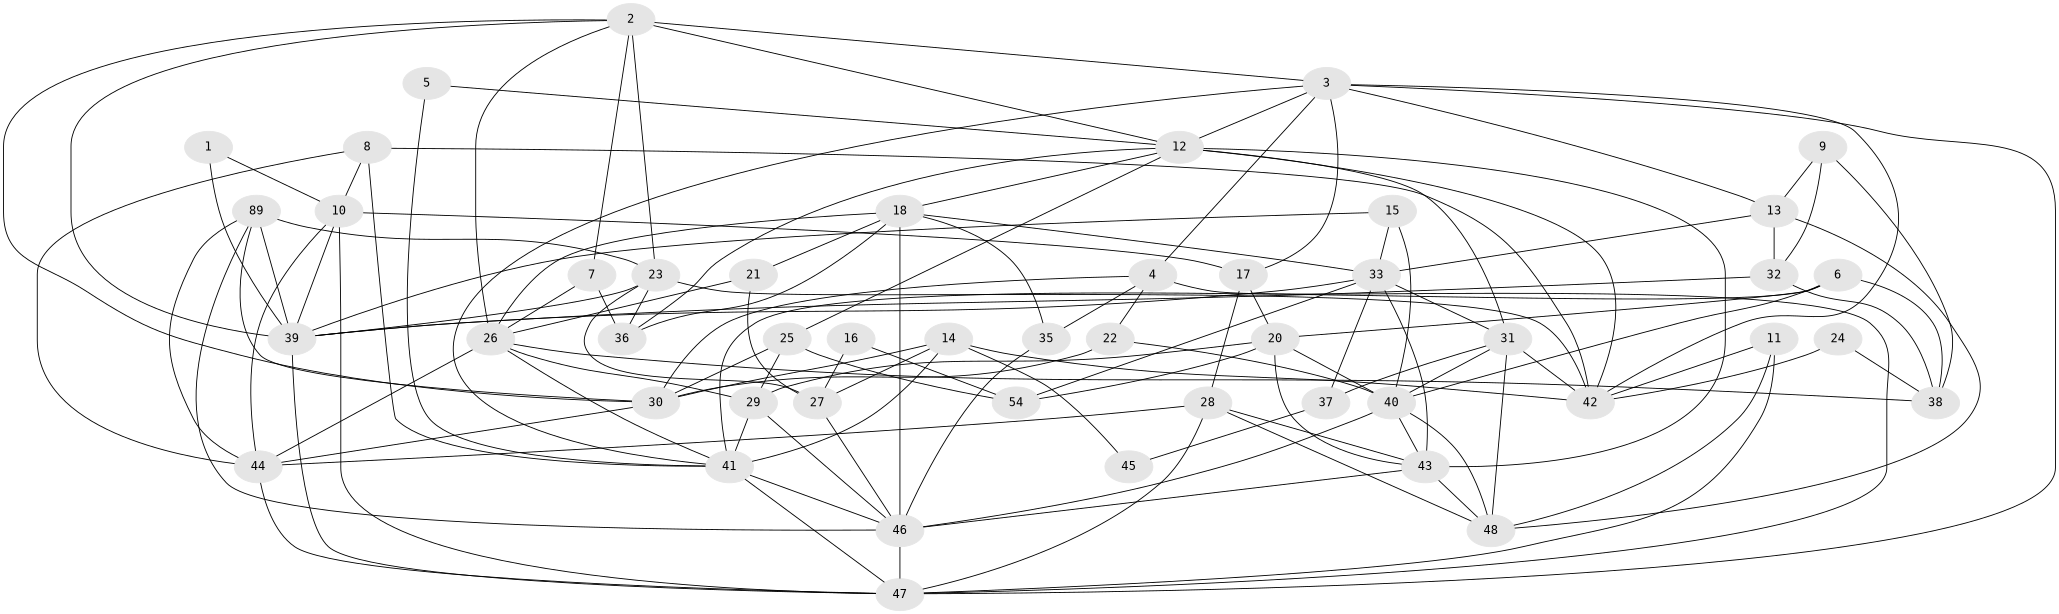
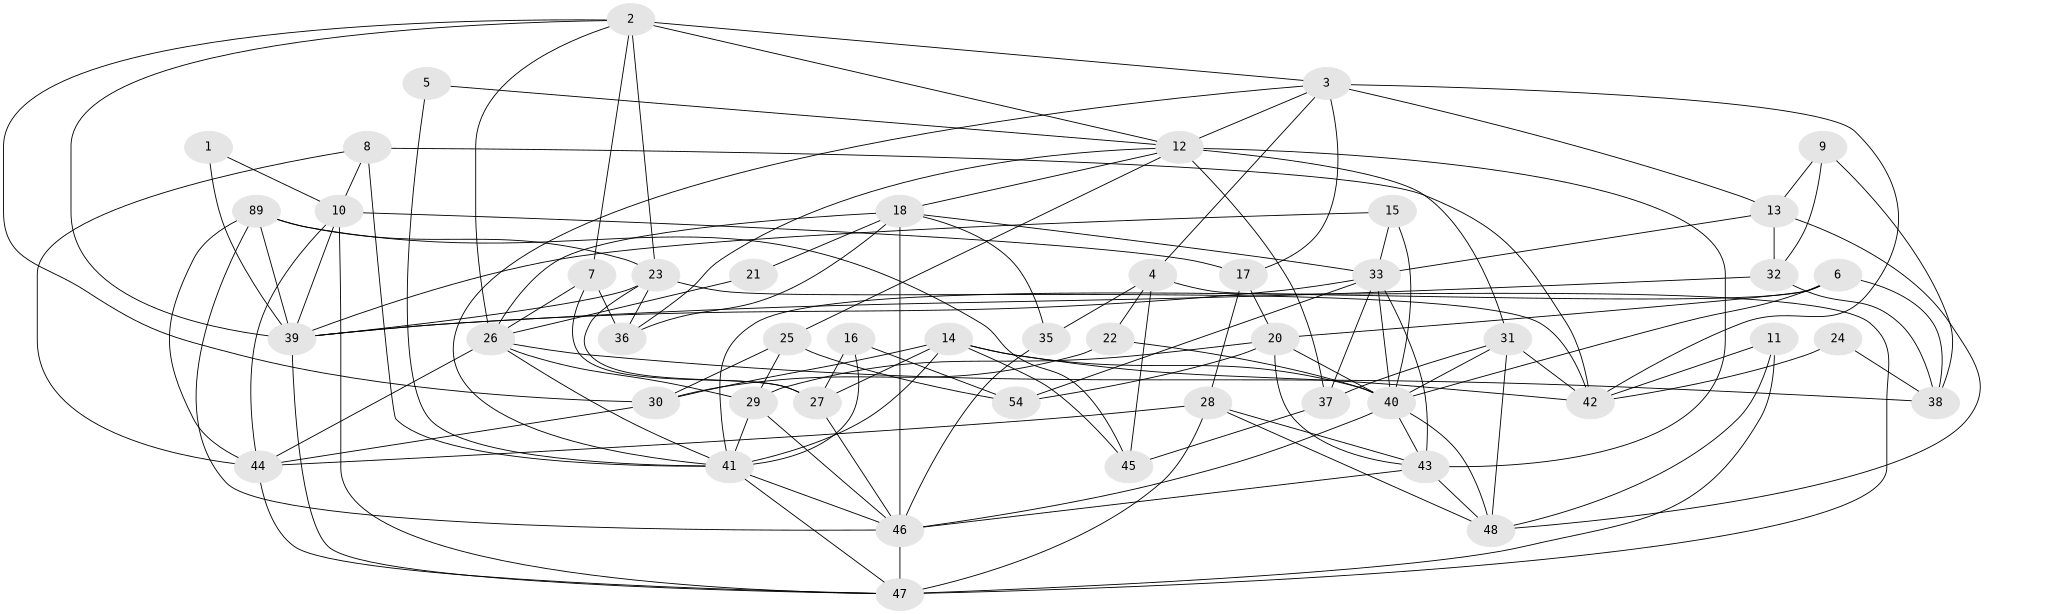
(1476, 196) -> (1281, 268)
(917, 287) -> (1139, 387)
(1452, 311) -> (1384, 339)
(753, 349) -> (591, 362)
none -> (1173, 366)
(378, 382) -> (689, 238)
none -> (847, 422)
(1997, 512) -> none
